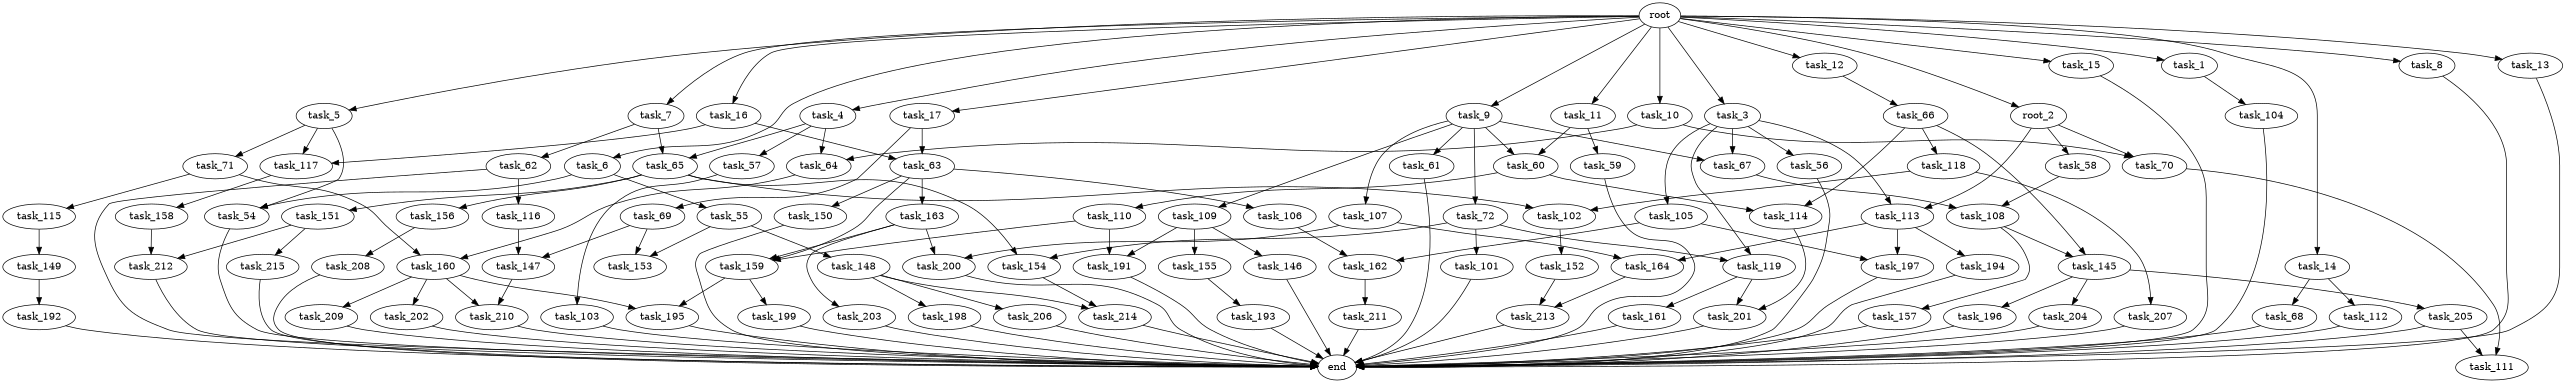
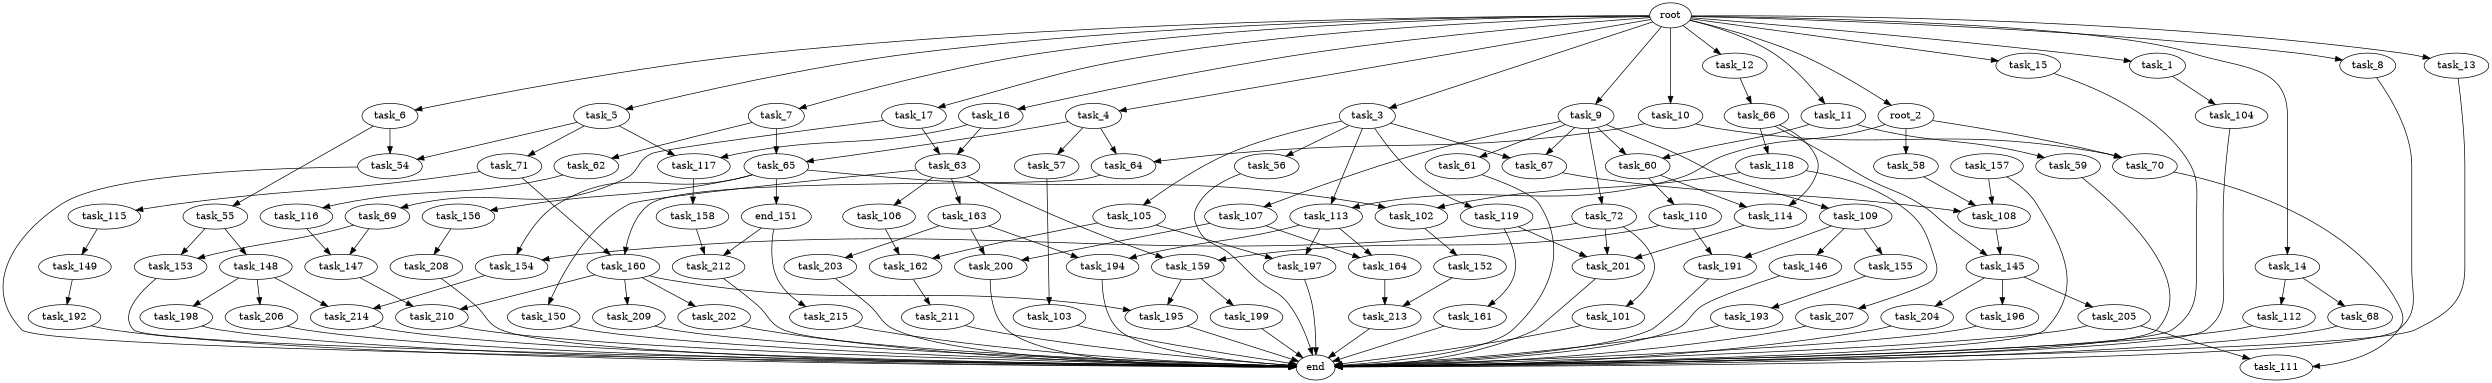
(318, 217) -> (776, 217)
(835, 241) -> (1013, 235)
(1610, 244) -> (1606, 239)
(2008, 285) -> (1990, 188)
(174, 330) -> (680, 356)
